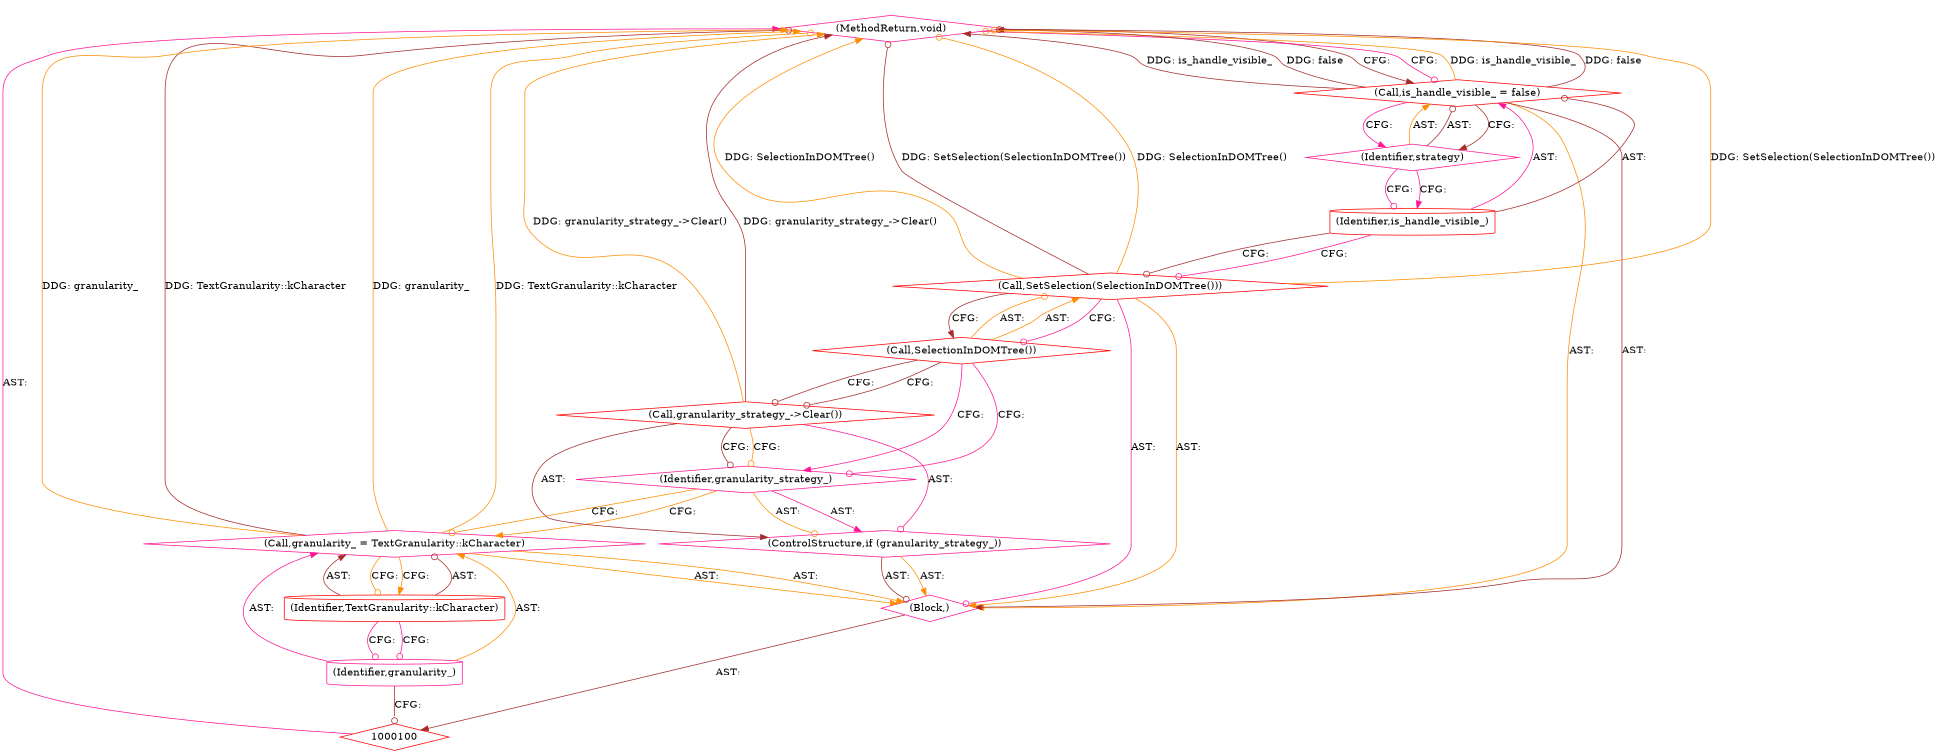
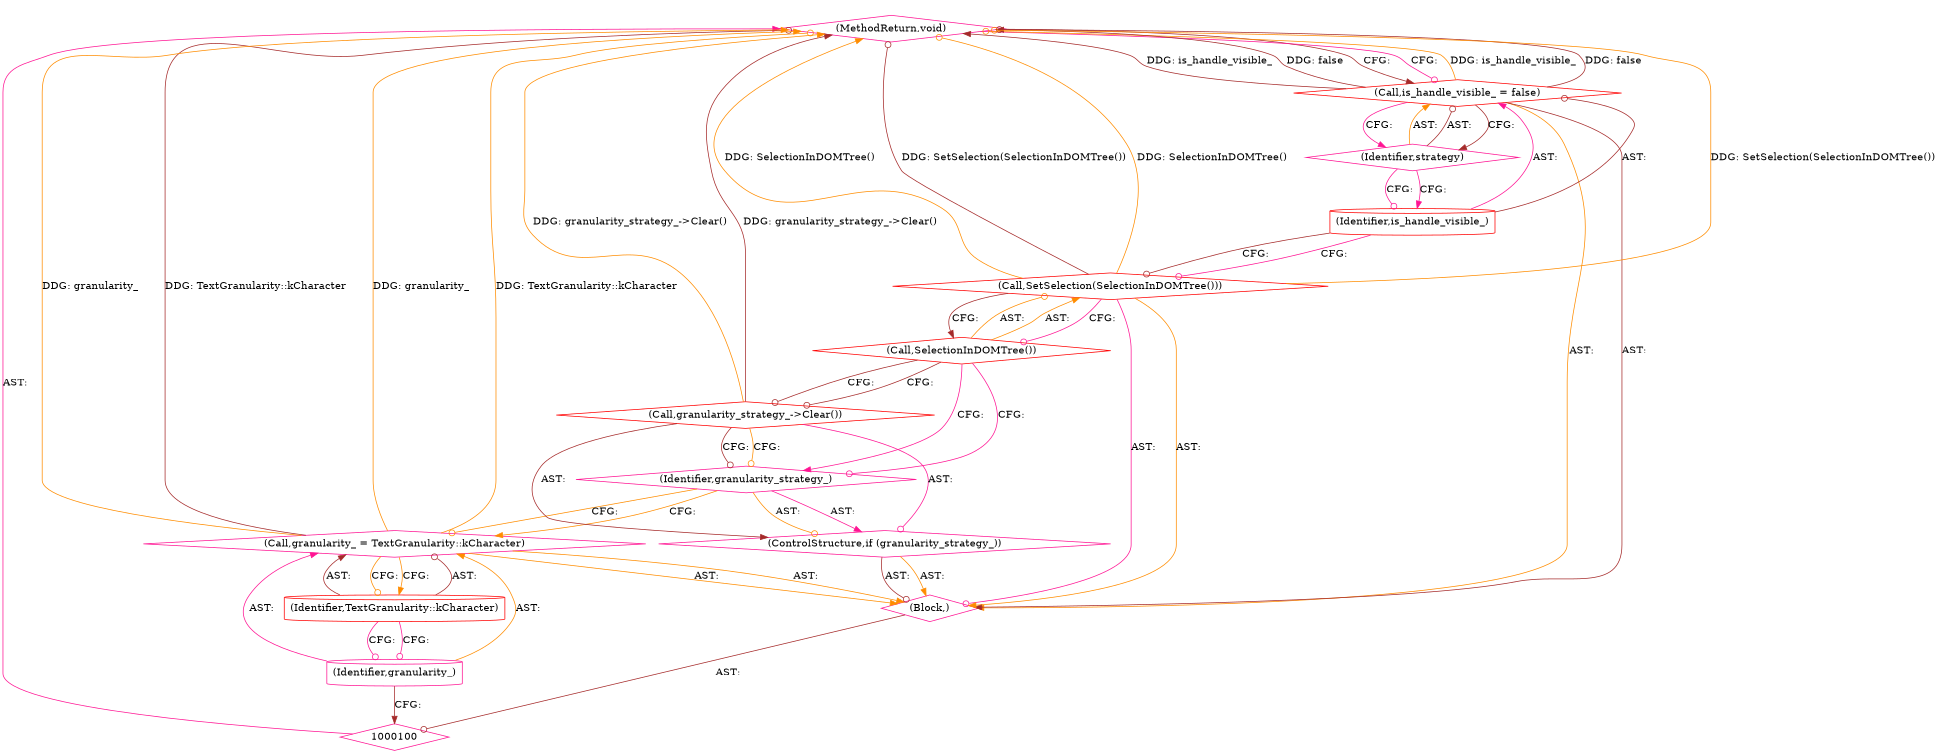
(666, 672) -> (666, 672)
(395, 701) -> (395, 701)
(395, 737) -> (395, 737)
